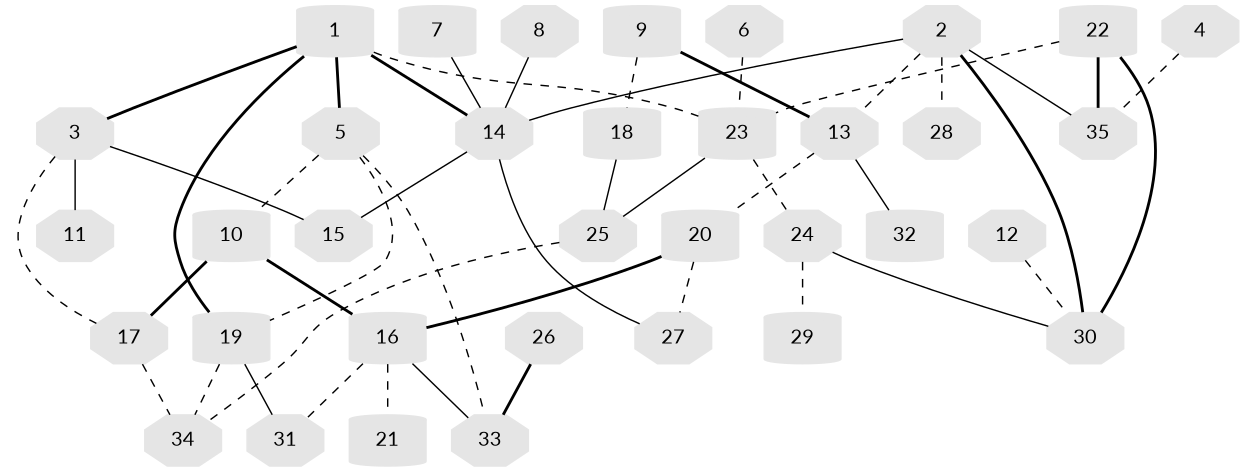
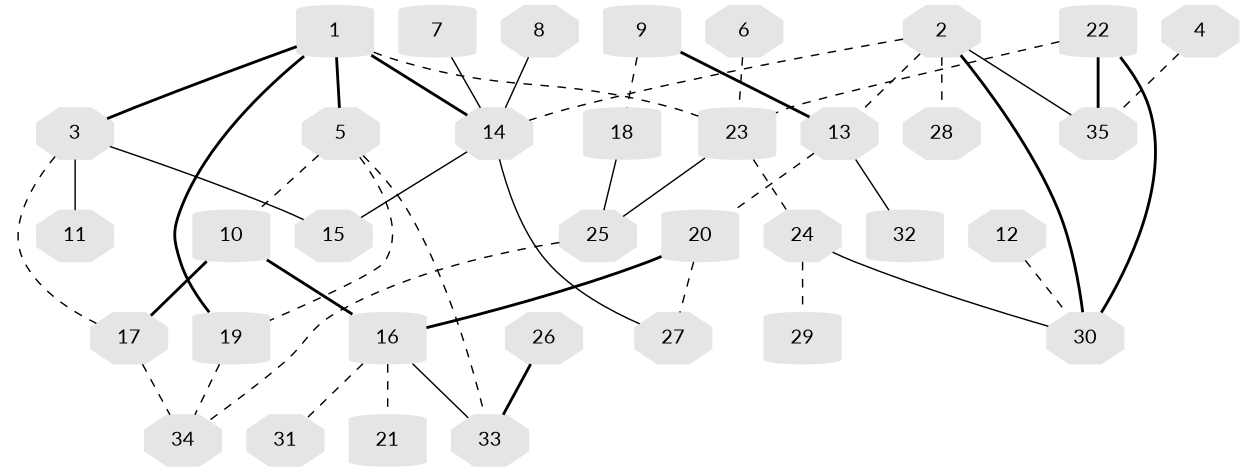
(706, 77) -> (706, 77)
(261, 393) -> none
